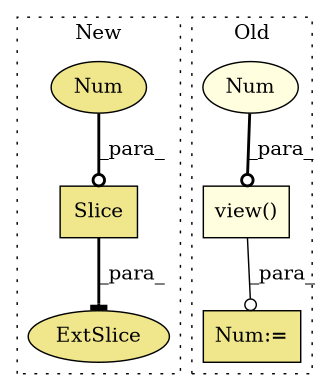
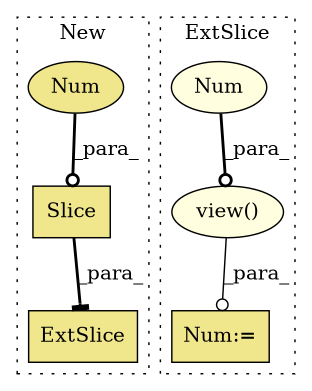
(252, 34) -> (228, 34)
(246, 212) -> (228, 212)
(99, 337) -> (83, 337)
